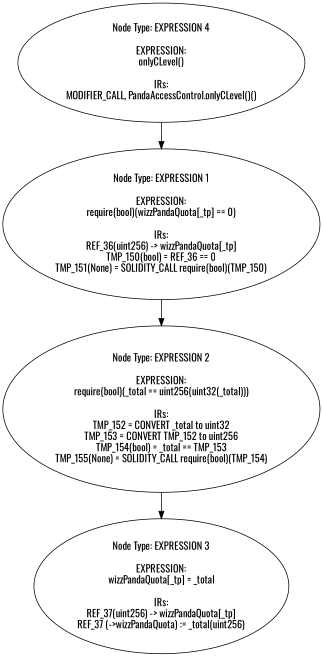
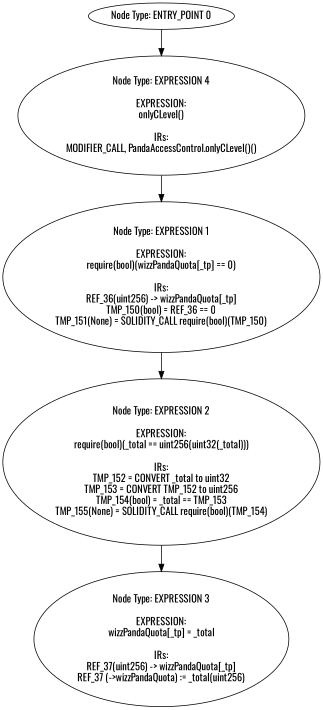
none -> (161, 16)
